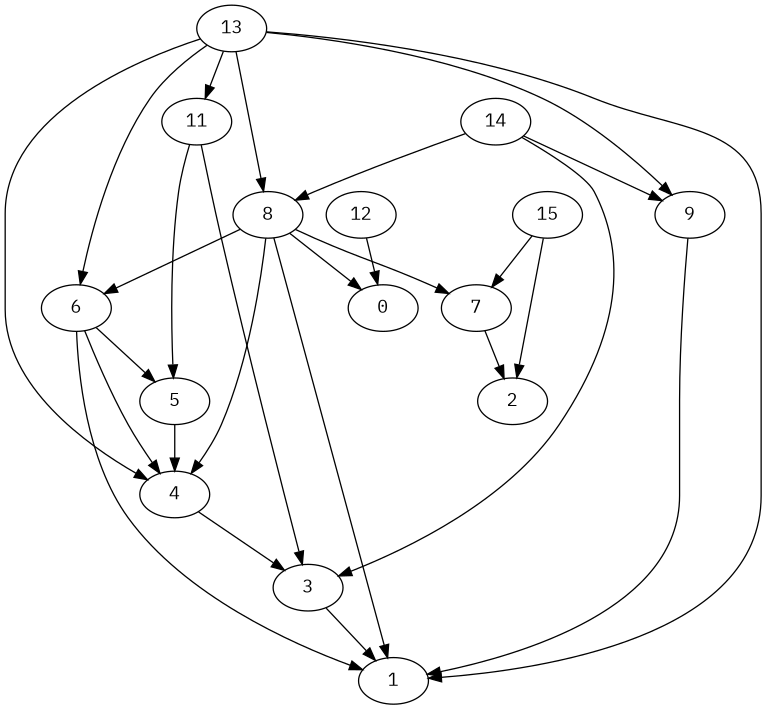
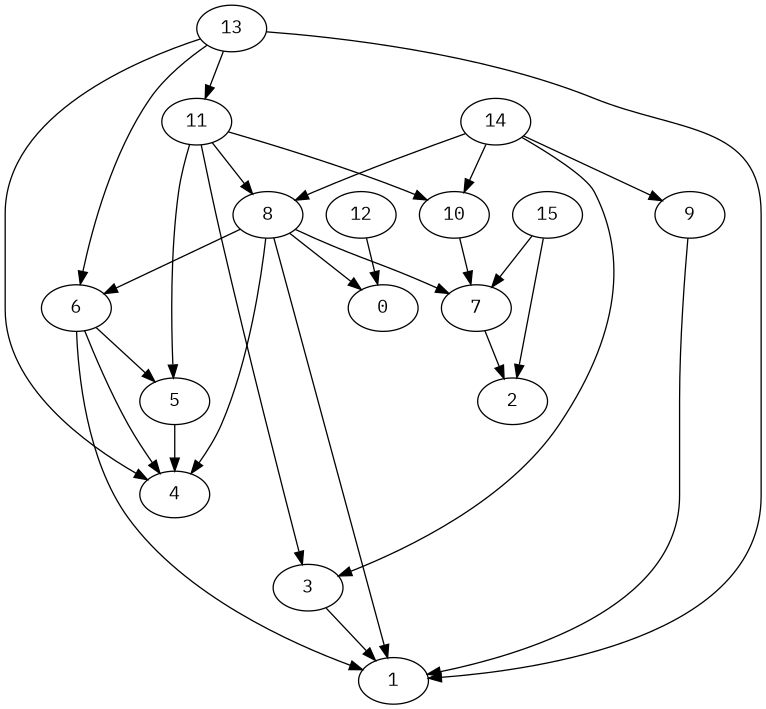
(479, 74) -> none
(249, 115) -> (228, 163)
none -> (454, 215)
(236, 537) -> none
